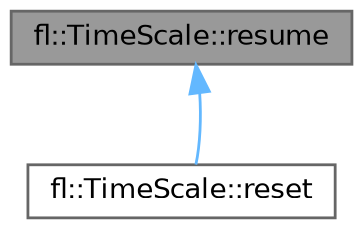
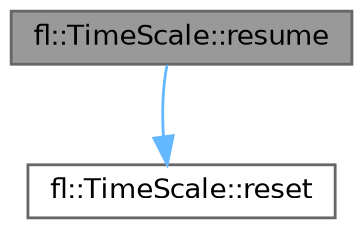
(200, 129) -> (163, 101)
